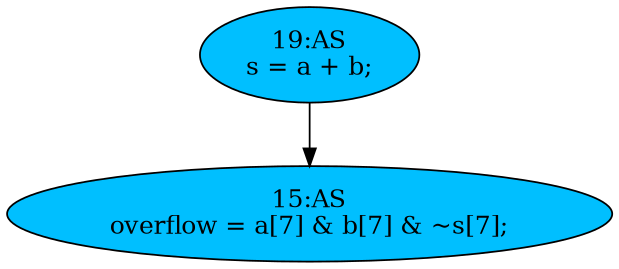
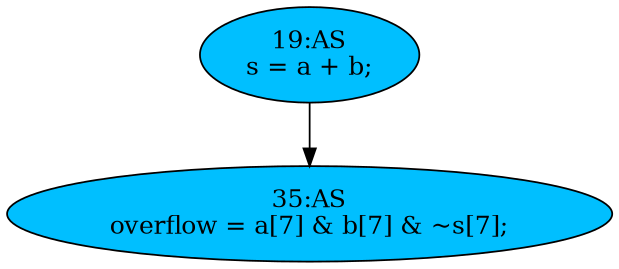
(310, 214) -> (310, 214)
